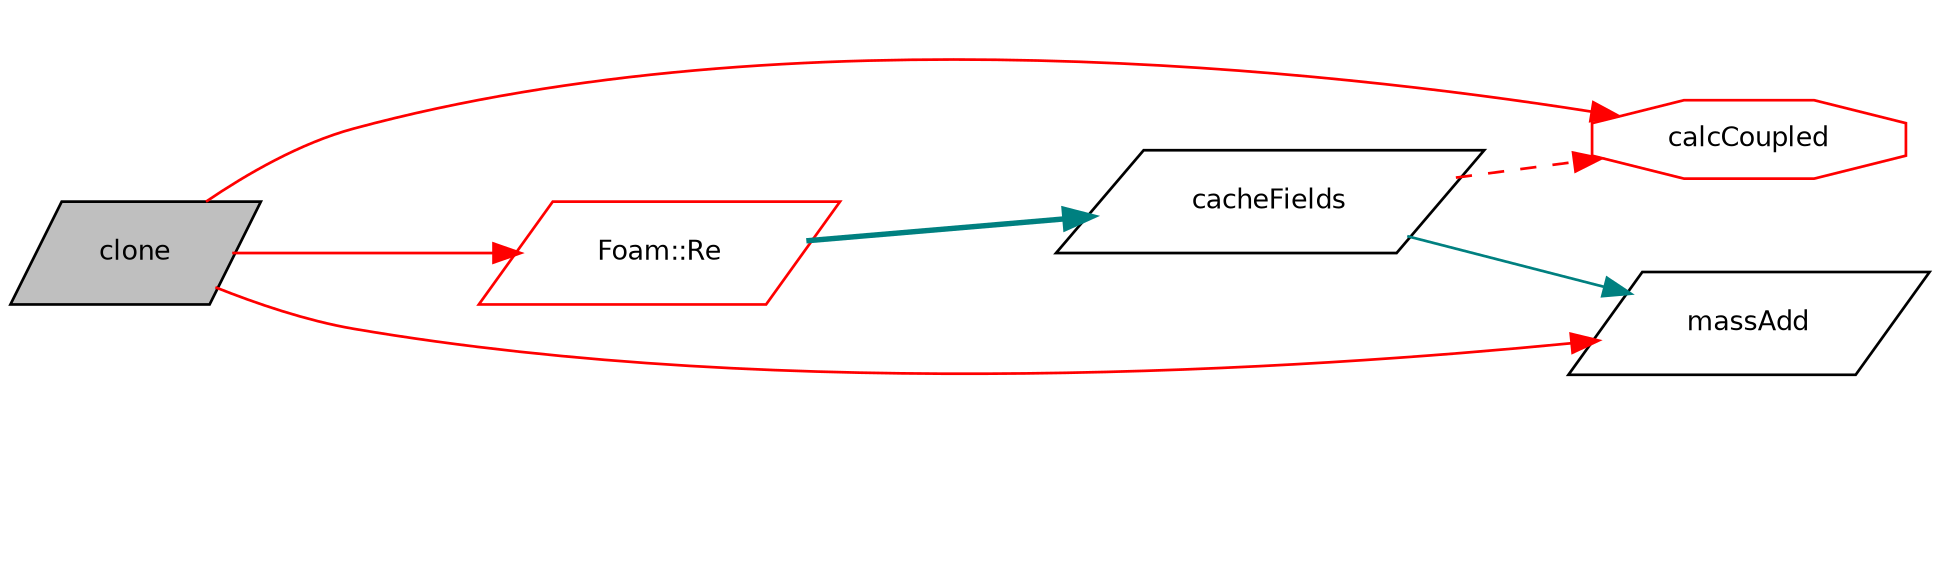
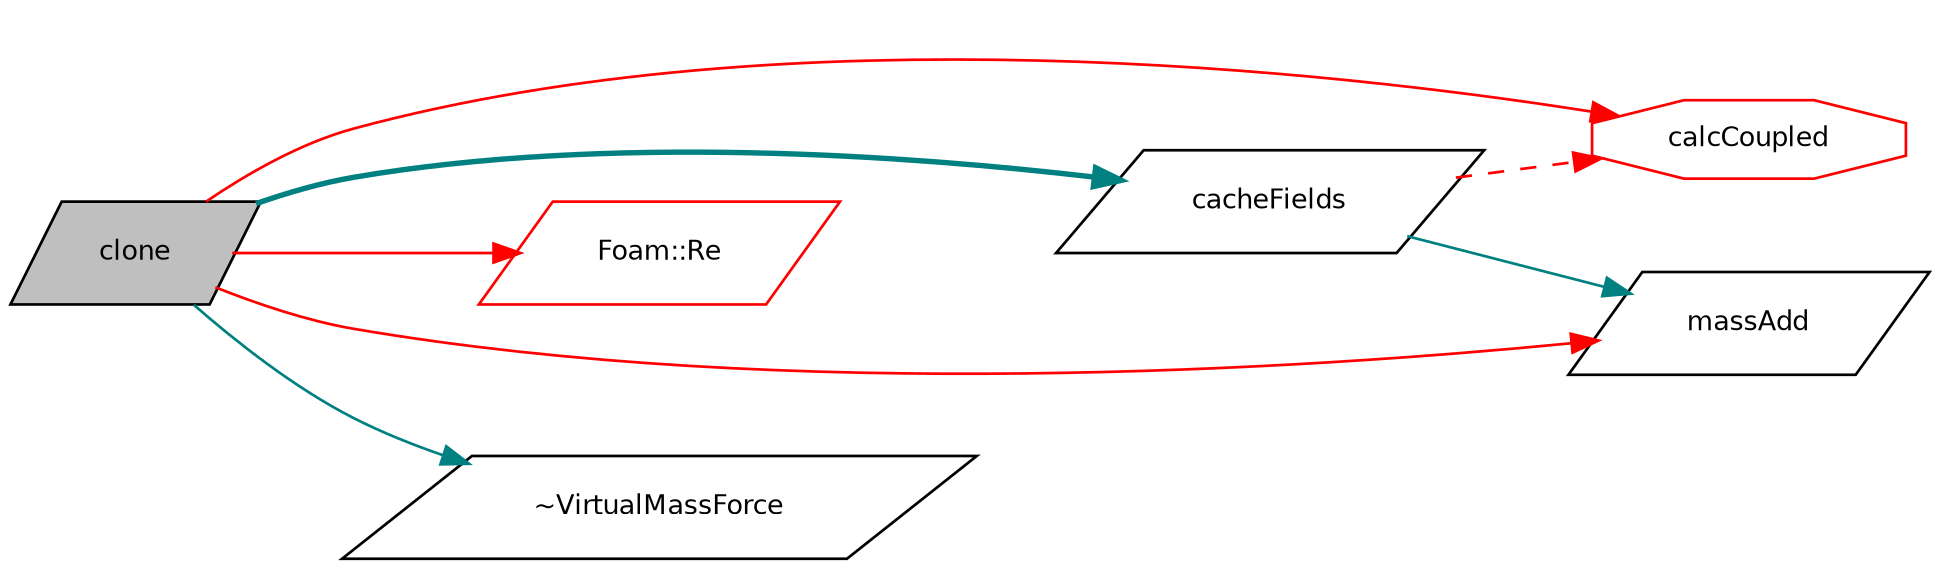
(936, 230) -> (673, 152)
none -> (659, 507)
